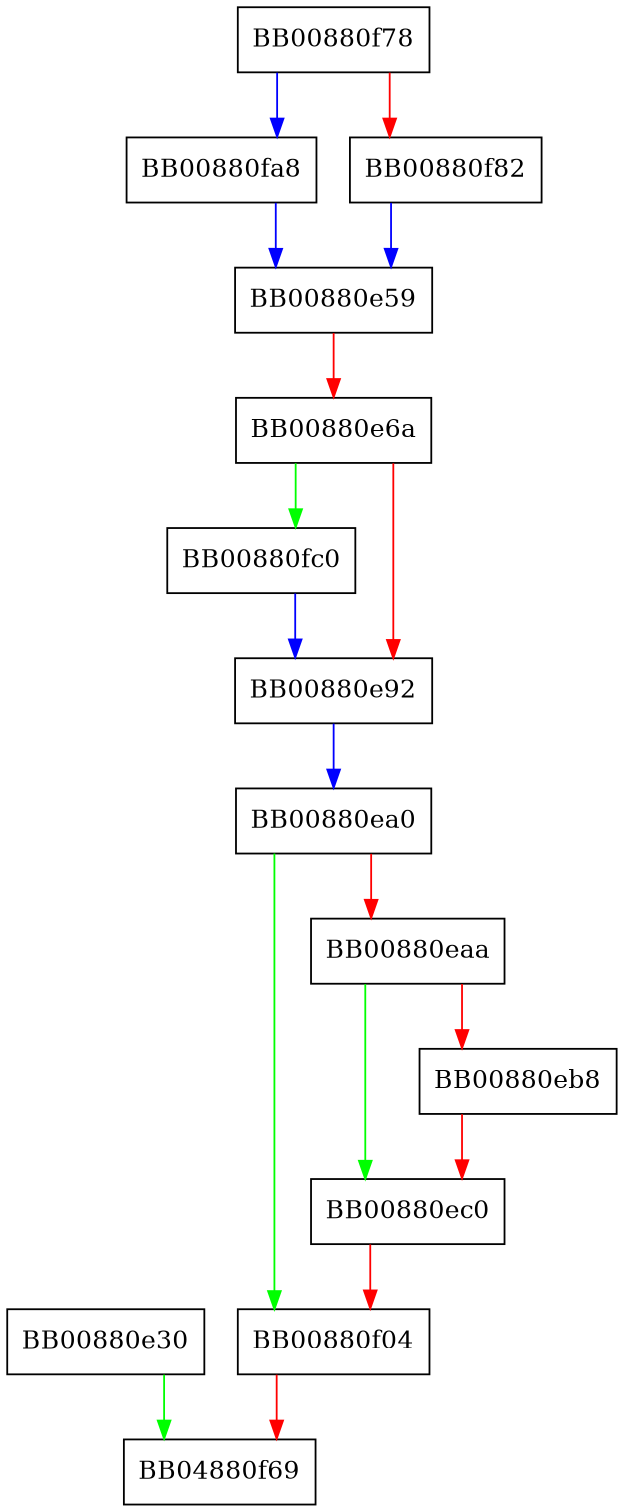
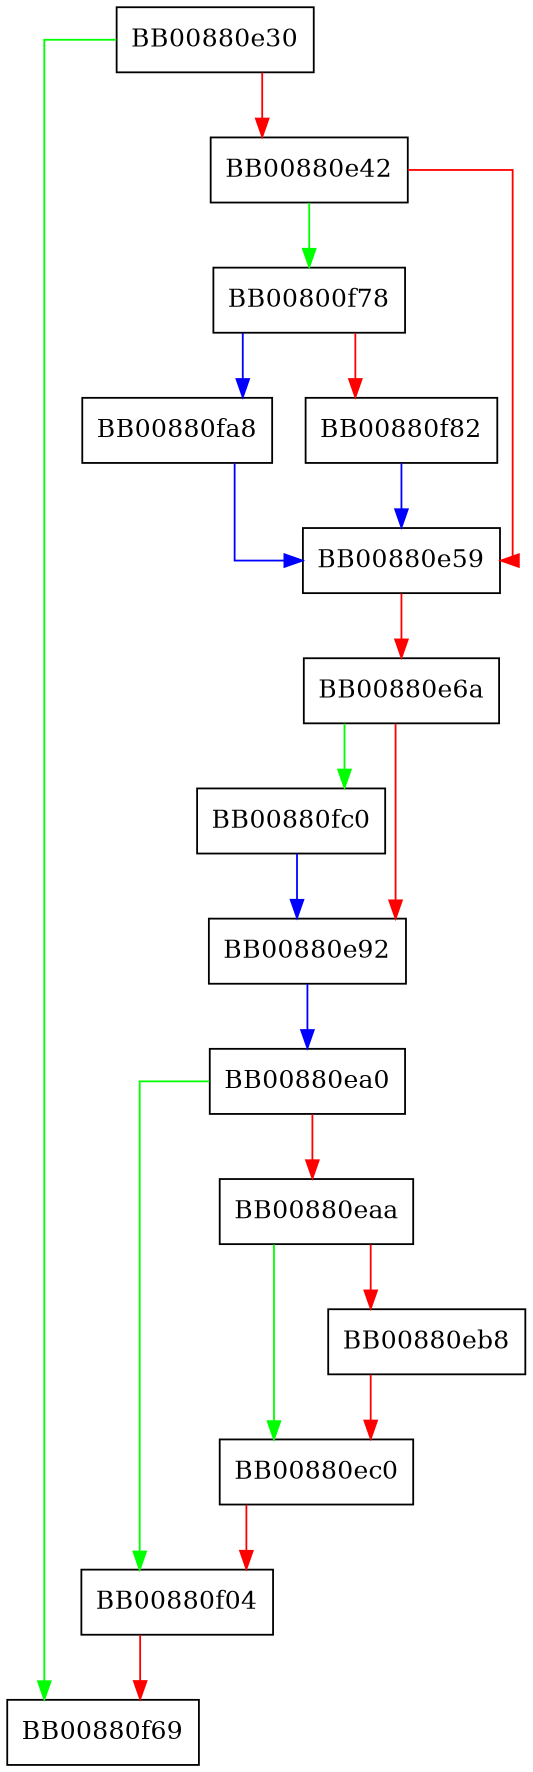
(334, 40) -> (309, 300)
none -> (309, 170)
(220, 1472) -> (103, 1732)
